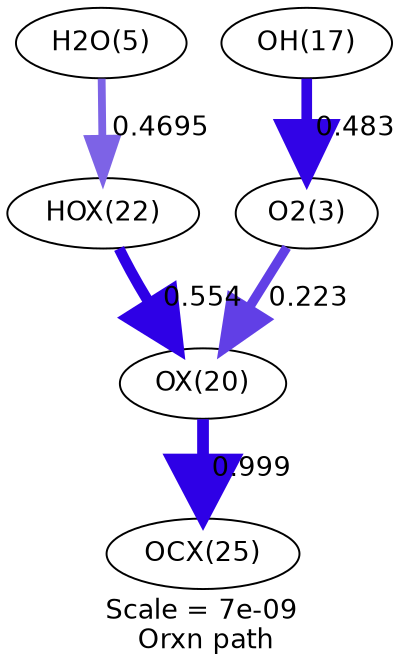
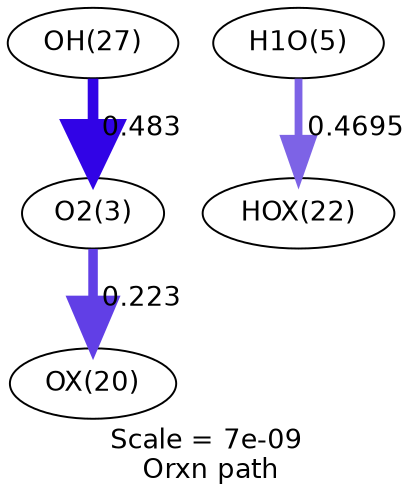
(101, 43) -> (299, 43)
(307, 43) -> (93, 43)
(133, 276) -> none
(203, 554) -> none
